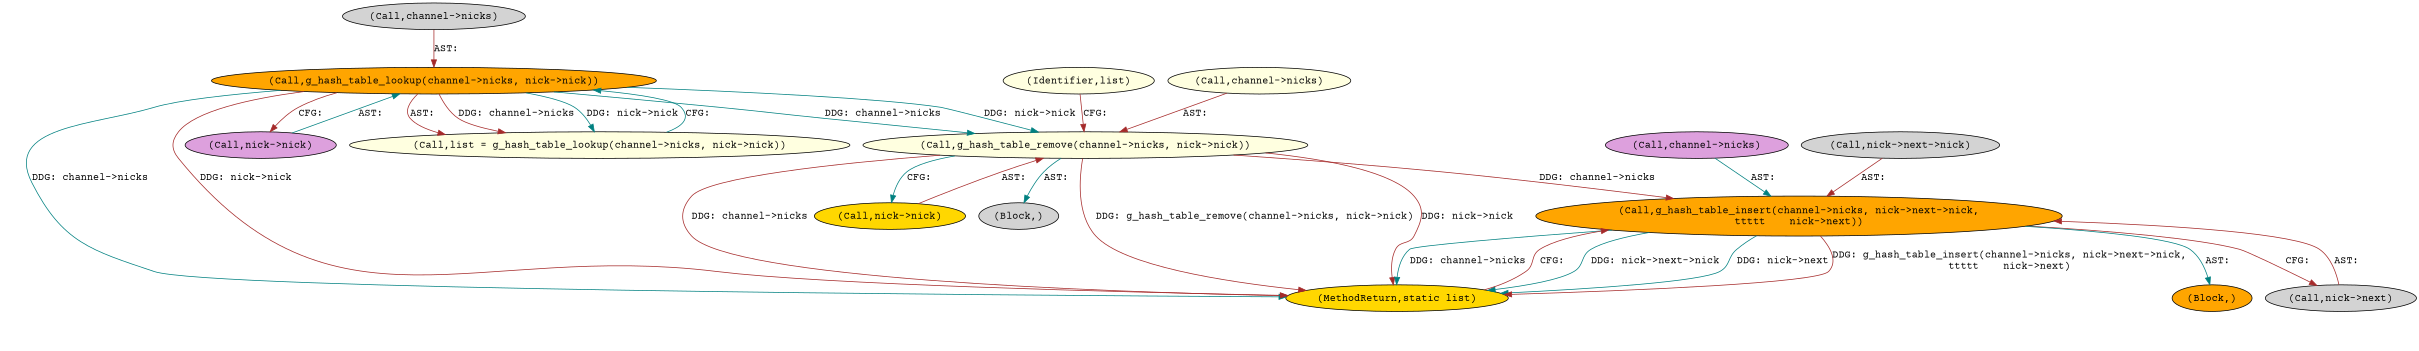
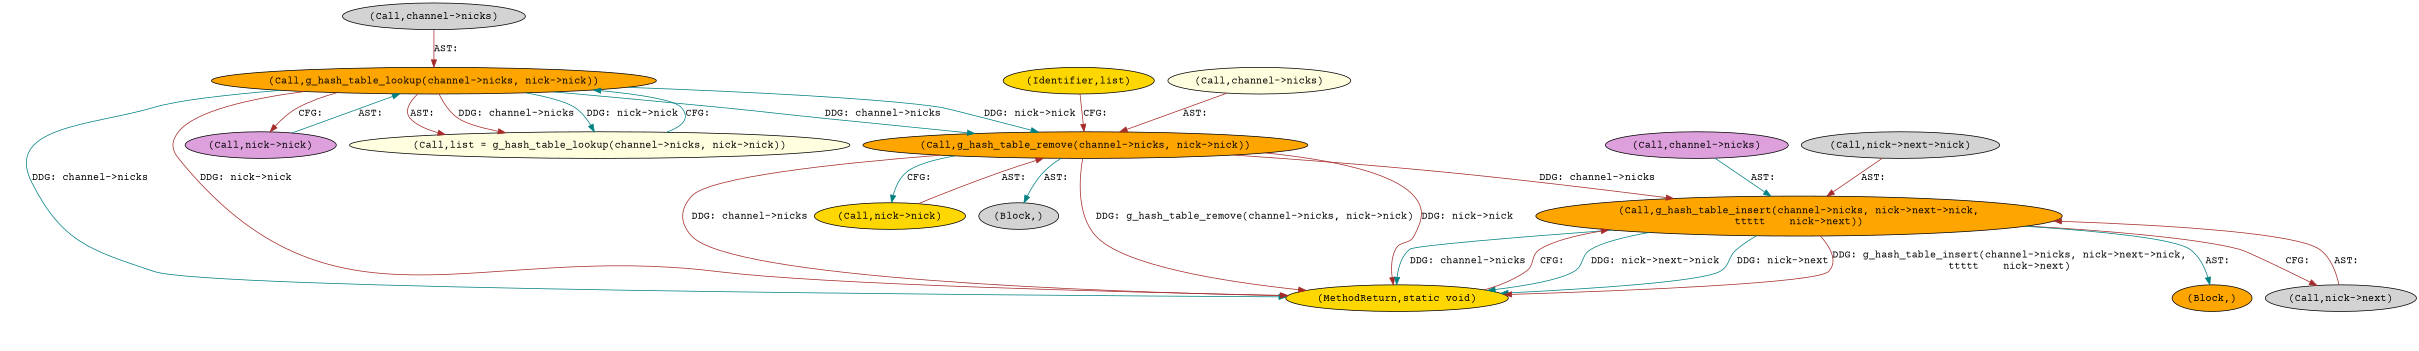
(1079, 81) -> (1079, 81)
(1085, 145) -> (1085, 145)
(1397, 298) -> (1397, 298)
